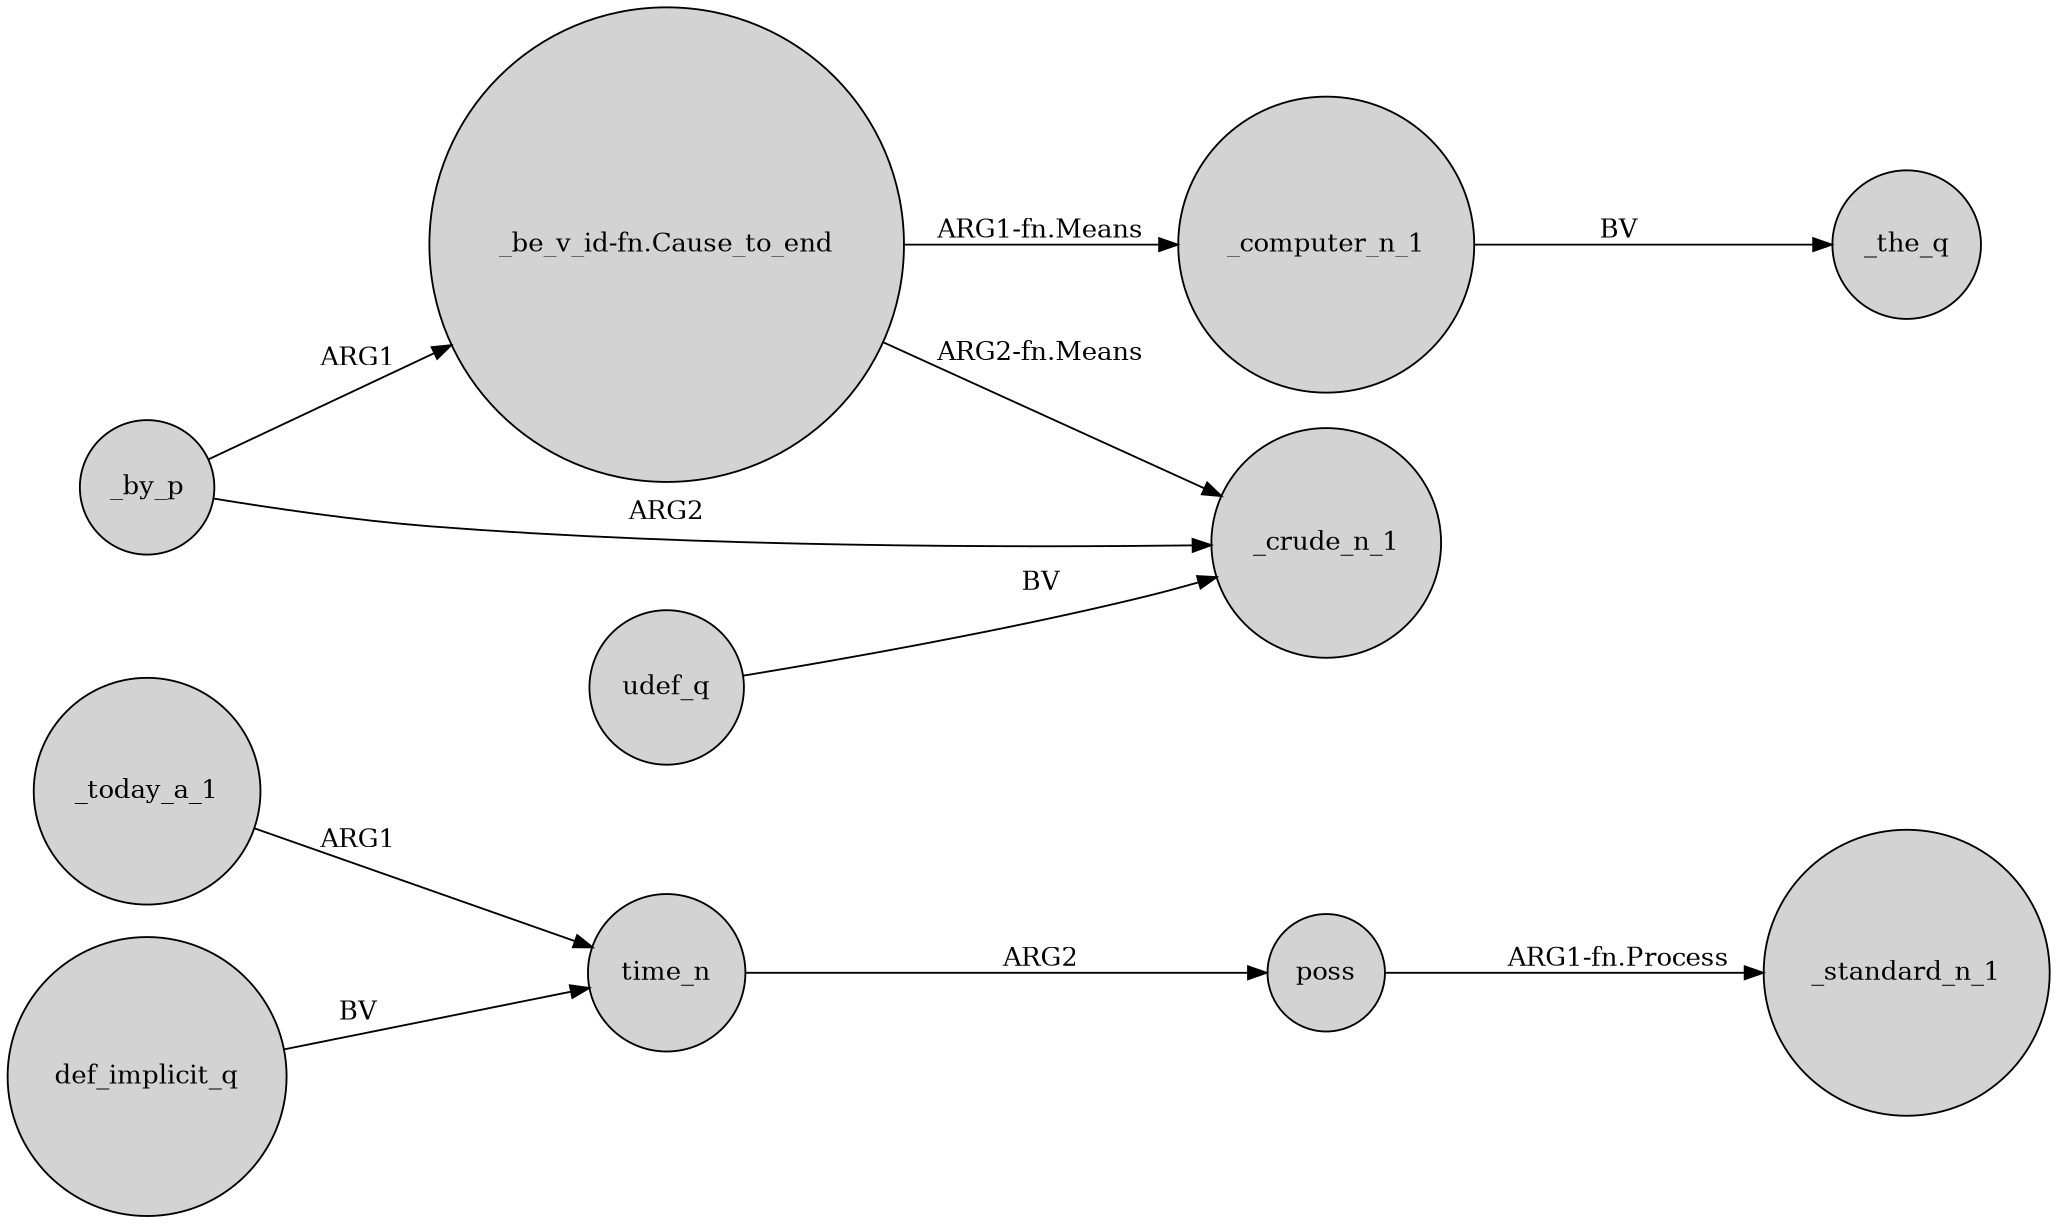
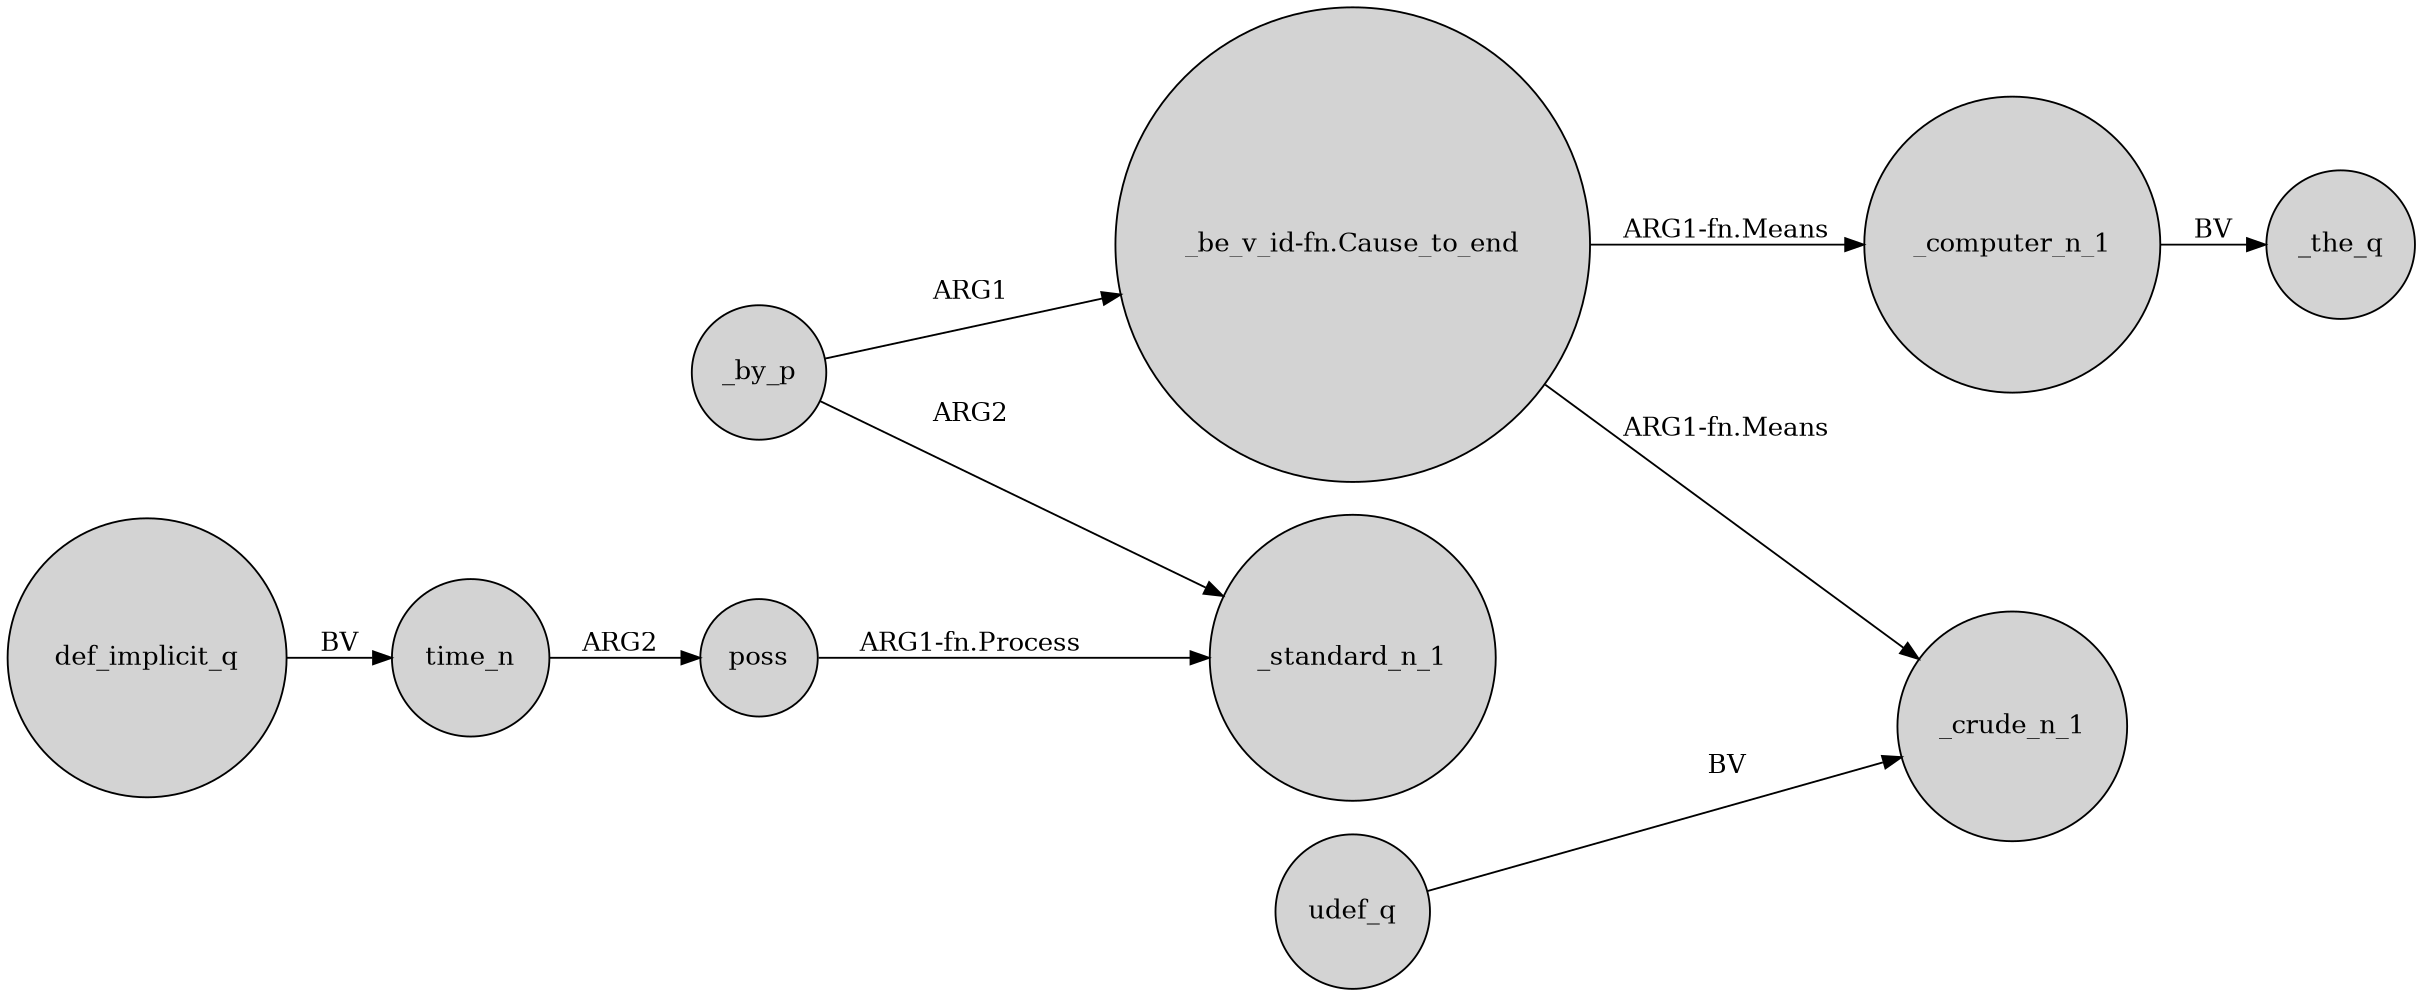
(1041, 353) -> (1727, 429)
(702, 541) -> (1013, 494)
(147, 791) -> none
